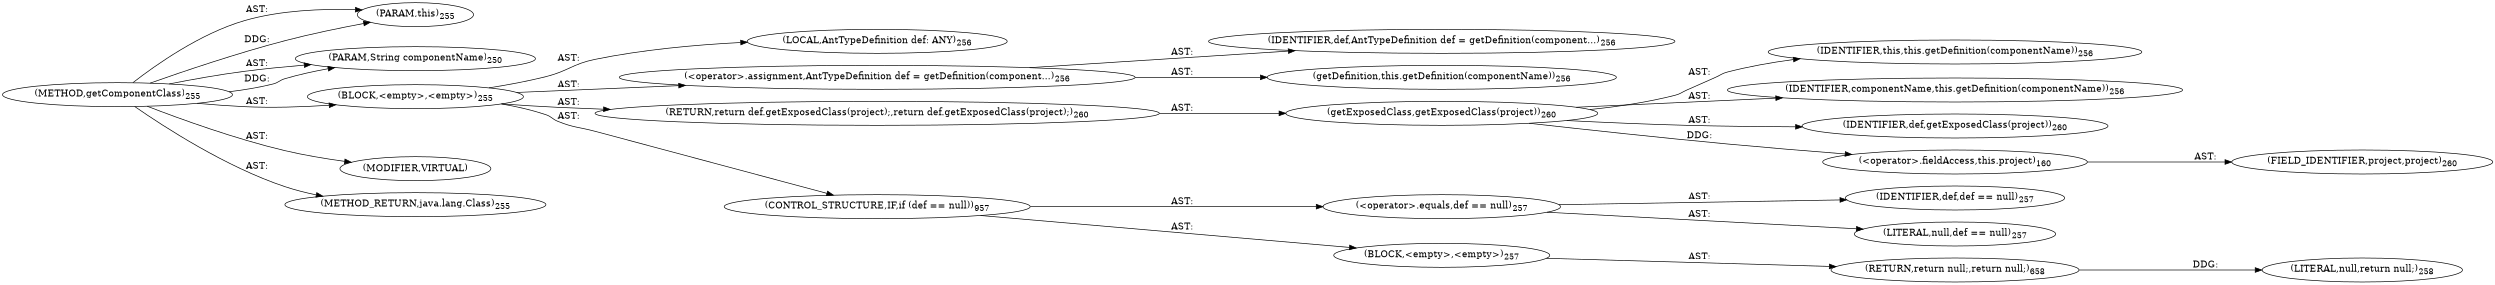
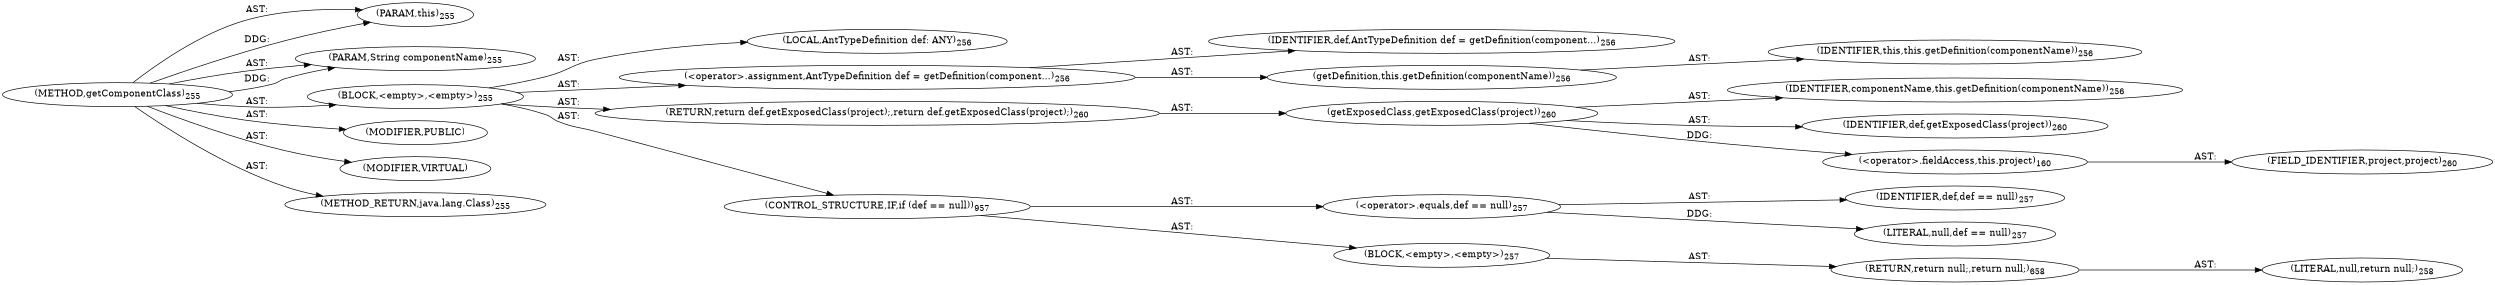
(495, 58) -> (495, 58)
(1692, 88) -> (1689, 65)
none -> (415, 133)
(1701, 214) -> (1701, 214)
(2207, 265) -> (2207, 265)
